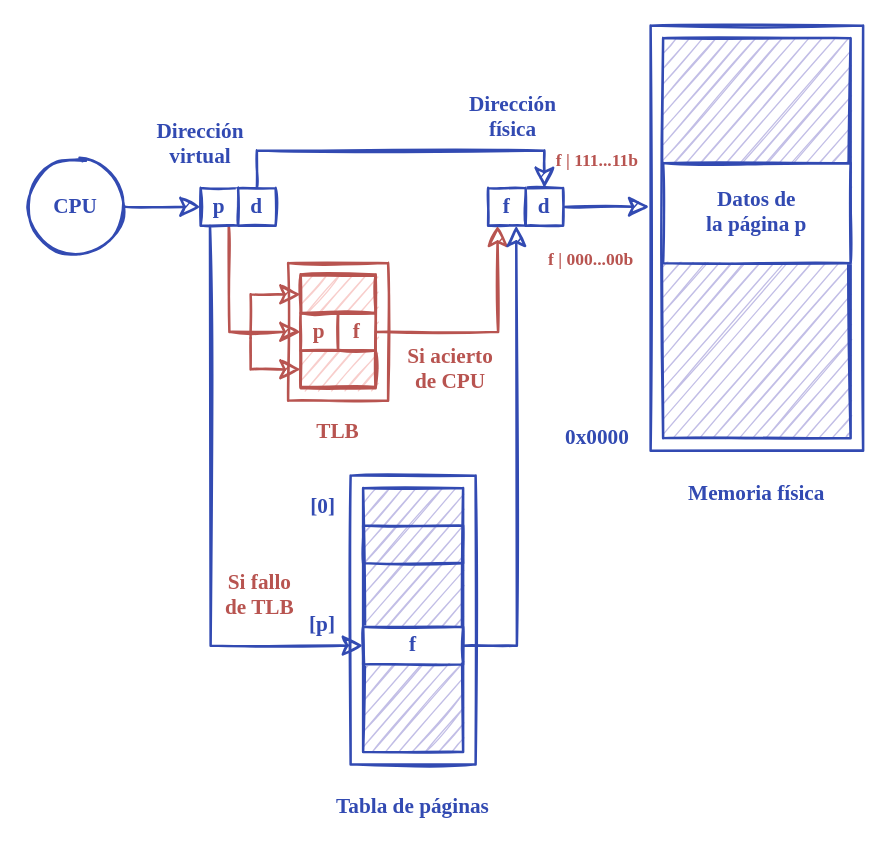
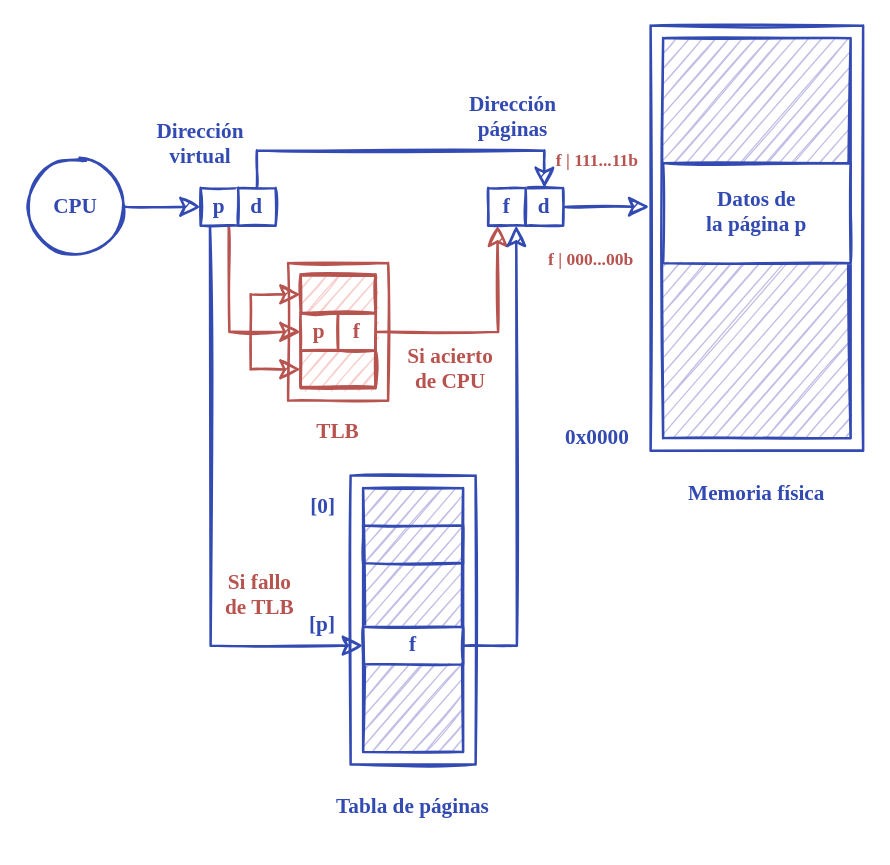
(513, 104) -> (513, 104)
